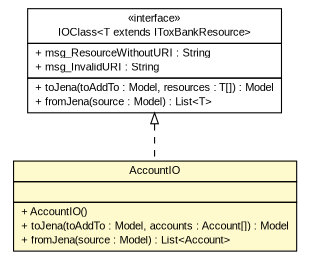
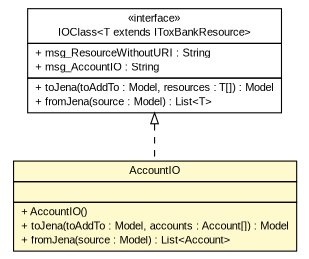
(98, 67) -> (98, 67)
